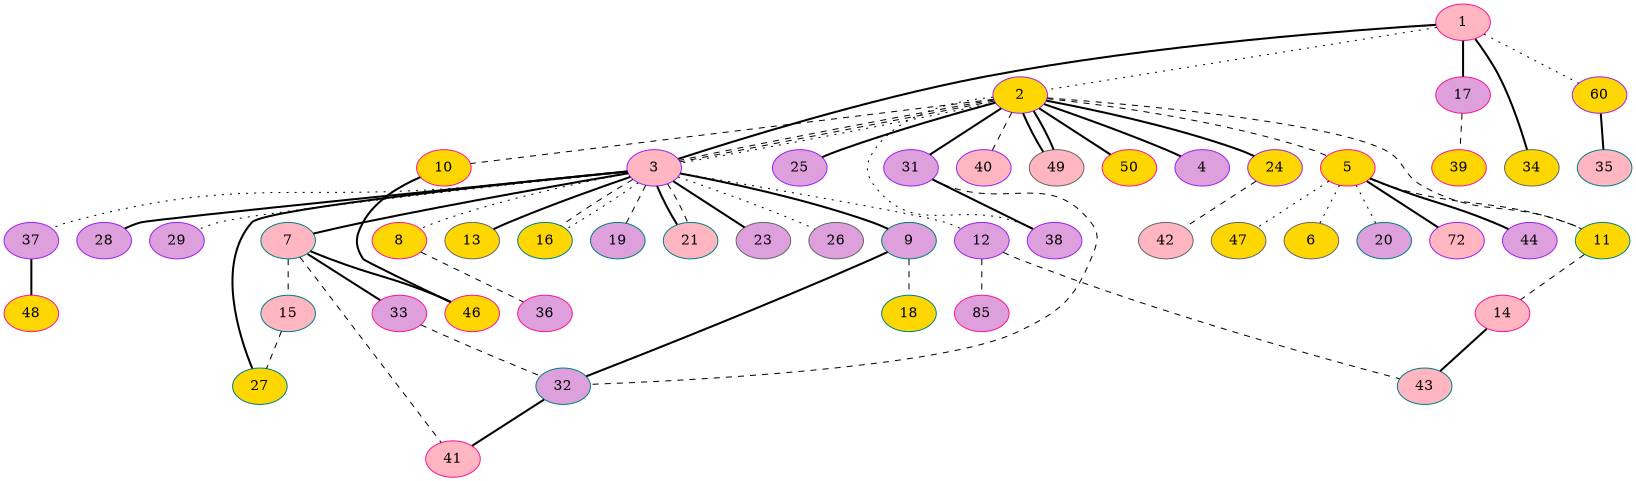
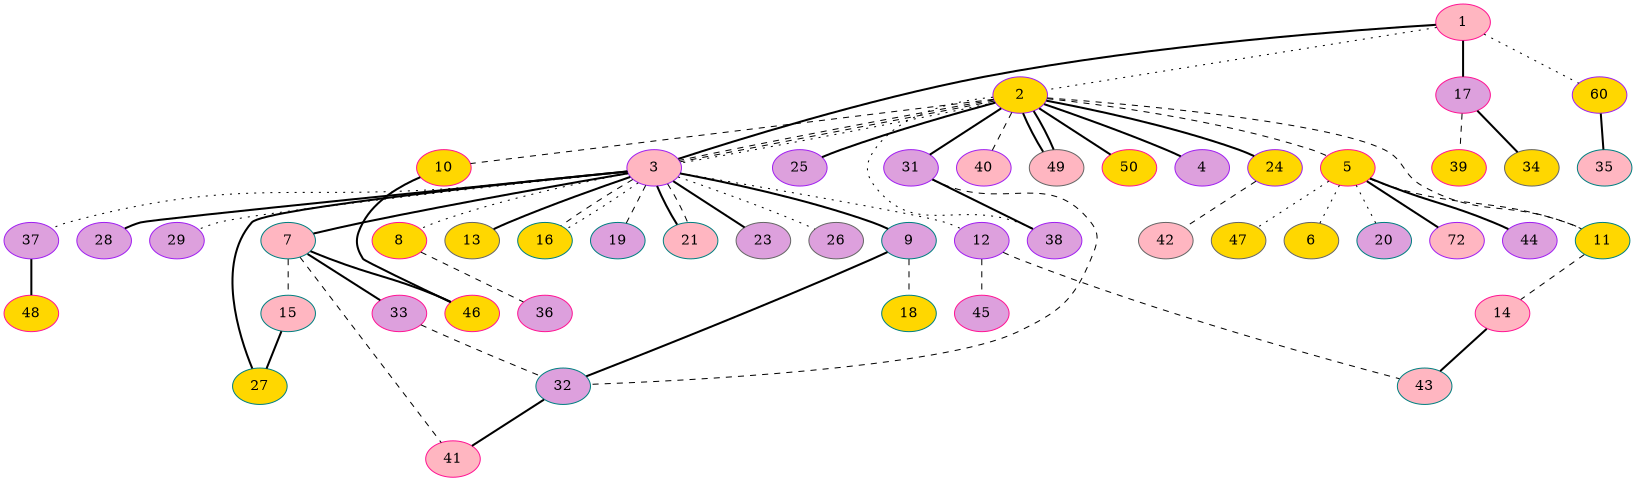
(1506, 92) -> (1497, 131)
(982, 313) -> (982, 313)
(274, 350) -> (274, 350)
